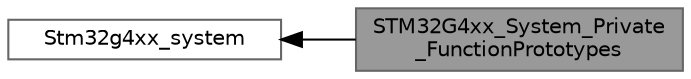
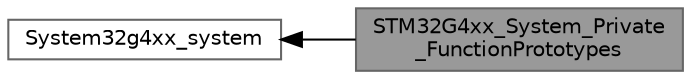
(145, 40) -> (145, 40)
